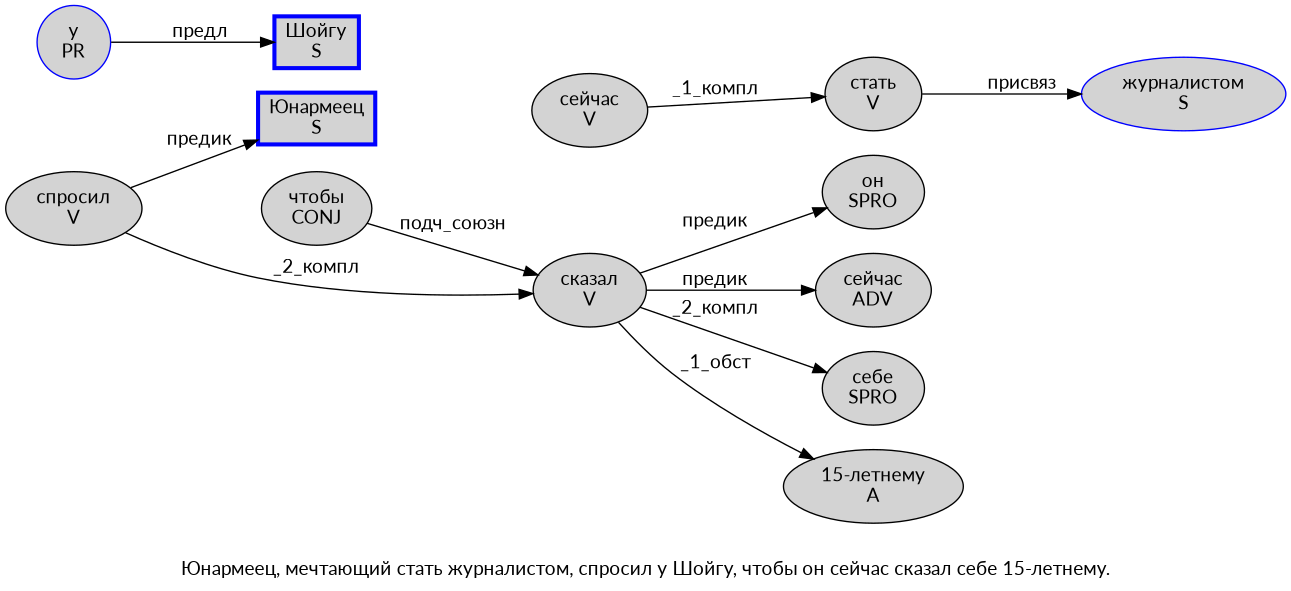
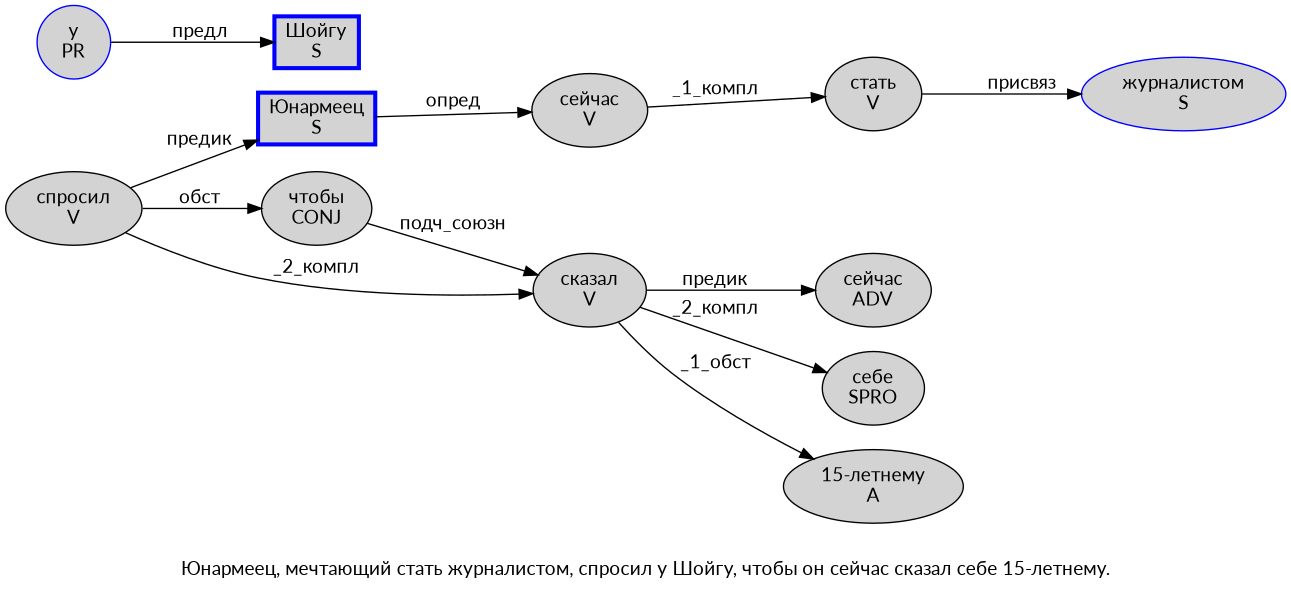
none -> (447, 115)
(873, 192) -> none
none -> (195, 208)
